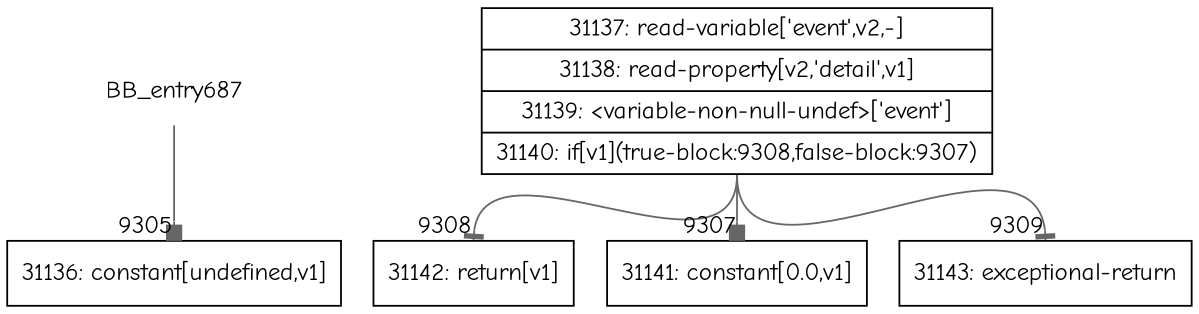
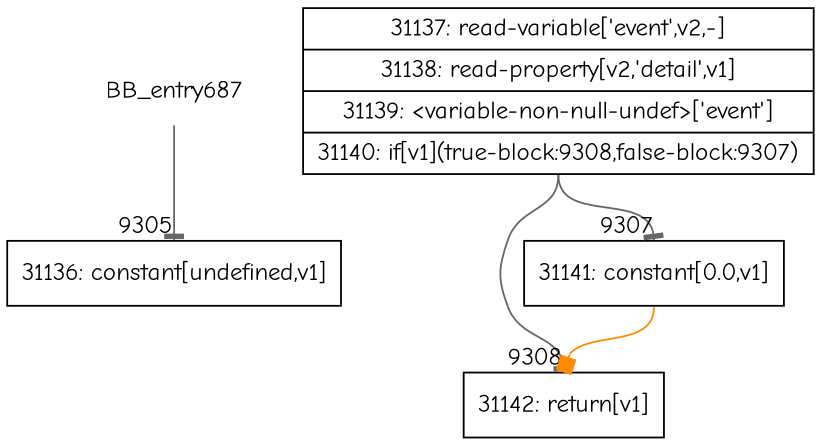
(174, 173) -> (174, 178)
(737, 210) -> (602, 207)
(1046, 273) -> none
none -> (618, 337)
